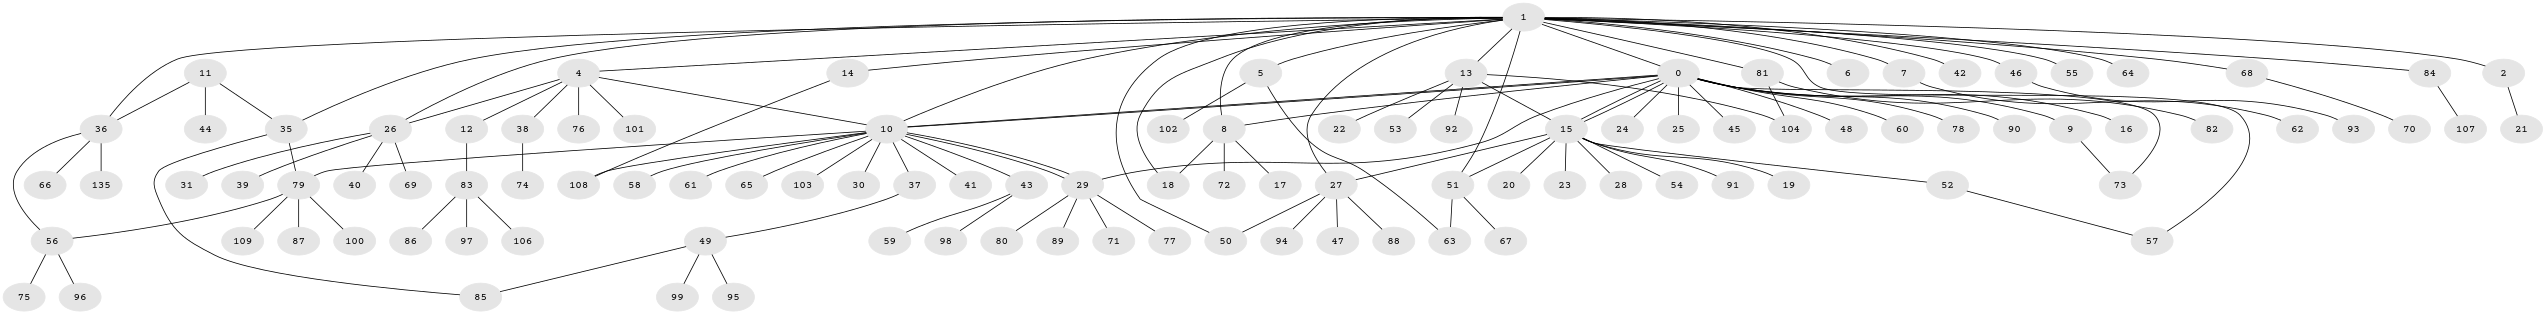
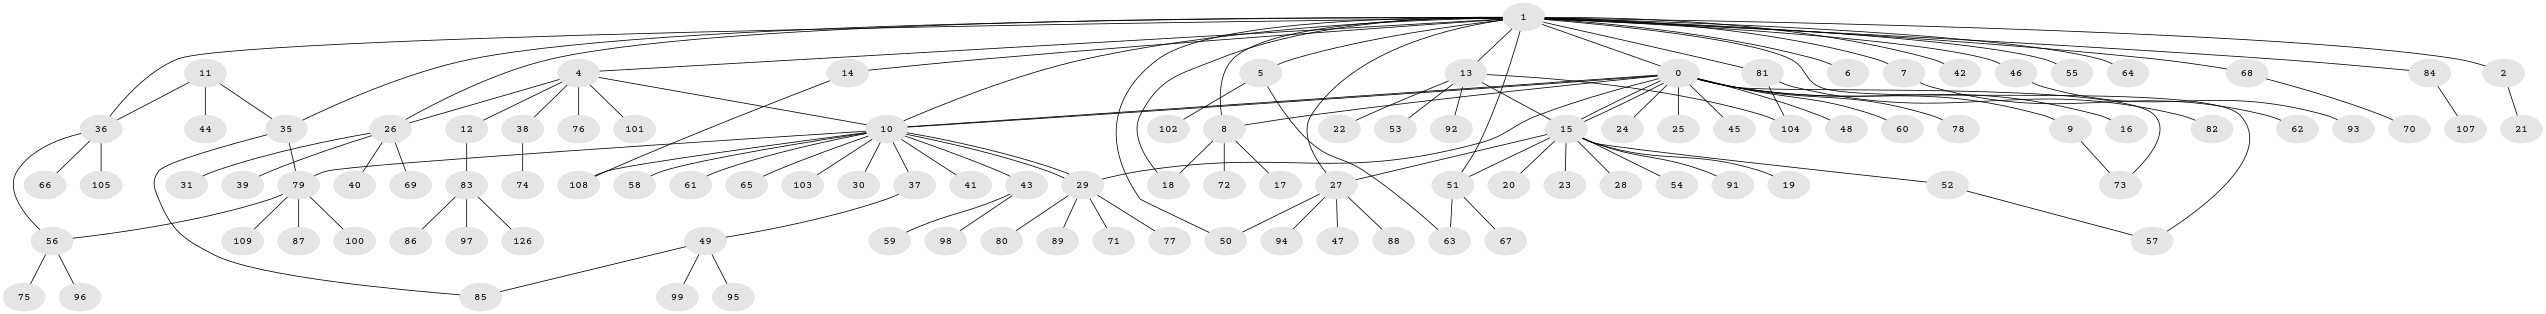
(2014, 129) -> none
(101, 185) -> (101, 185)
(523, 241) -> (523, 241)
